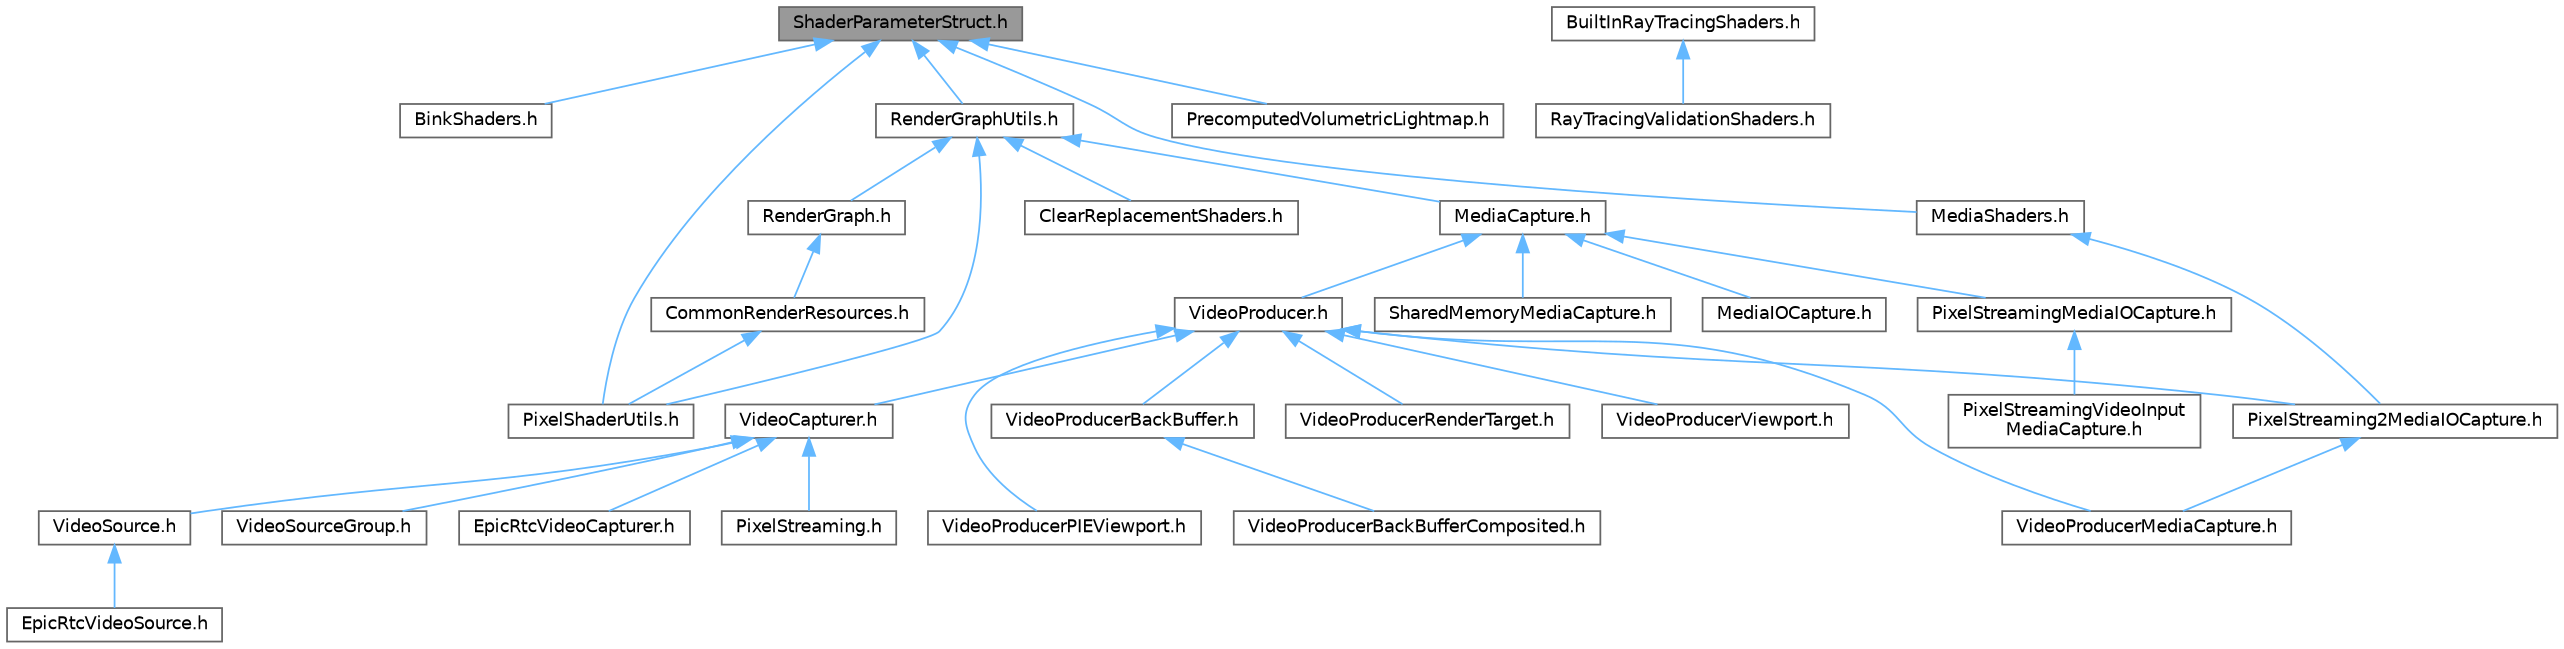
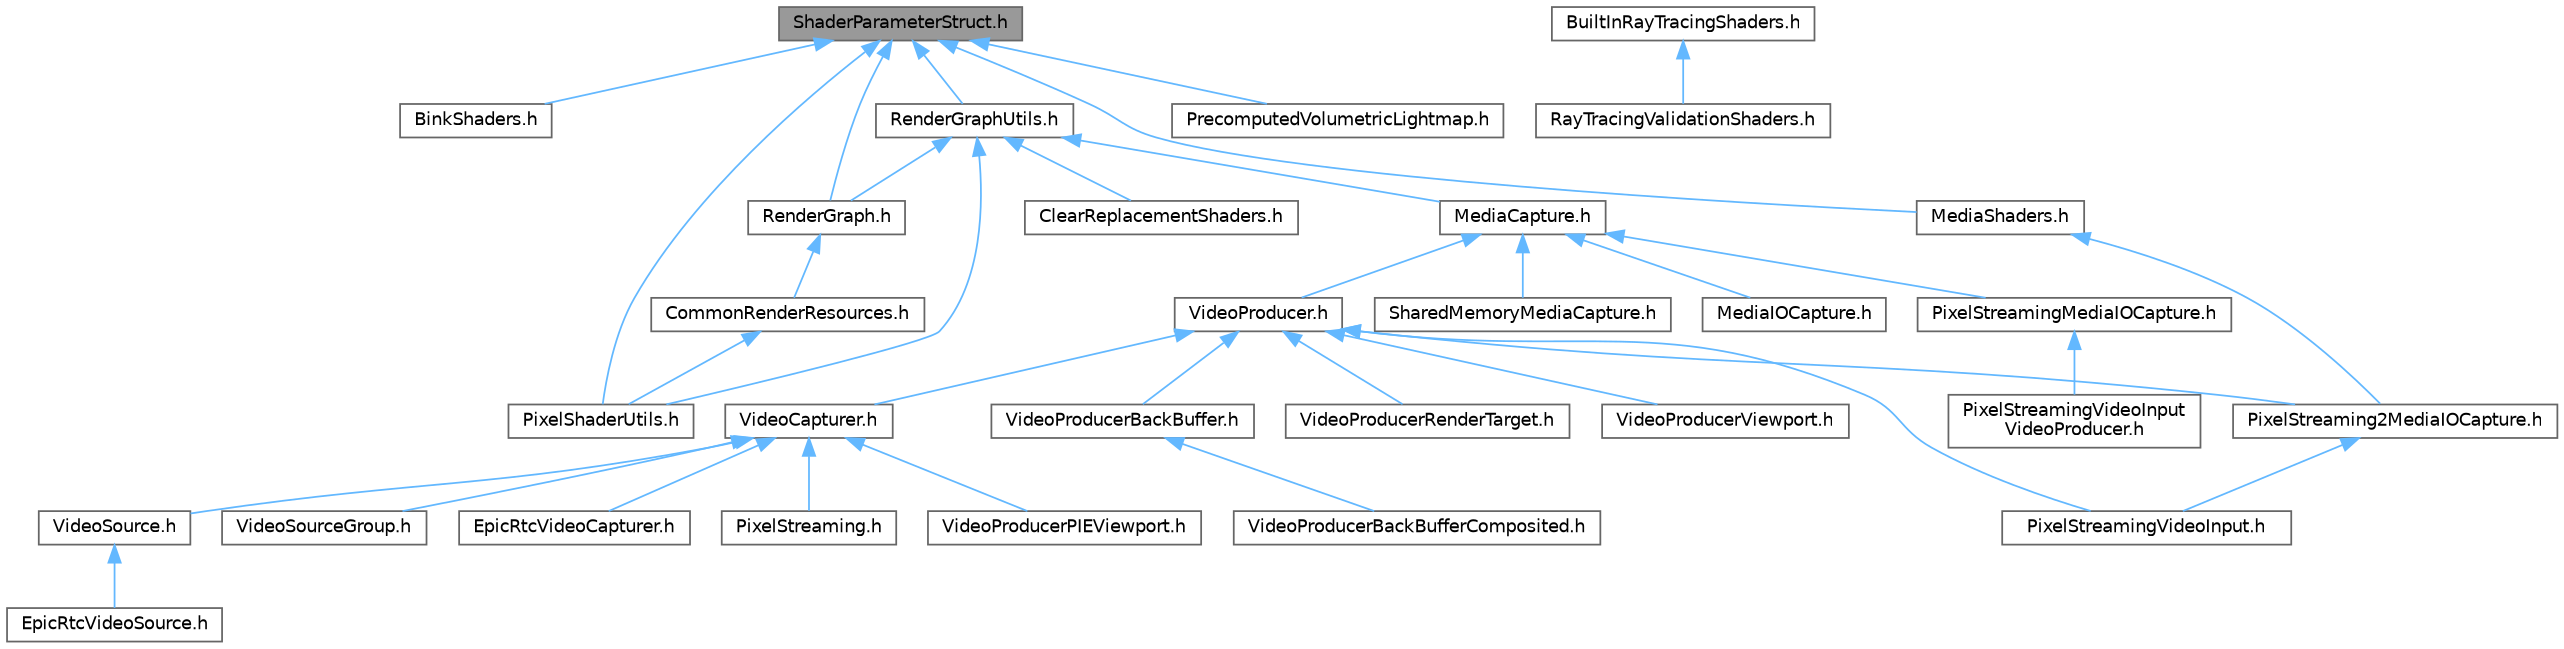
none -> (852, 127)
(974, 396) -> (945, 478)
(2074, 421) -> (2074, 421)
(2147, 528) -> (2147, 528)
